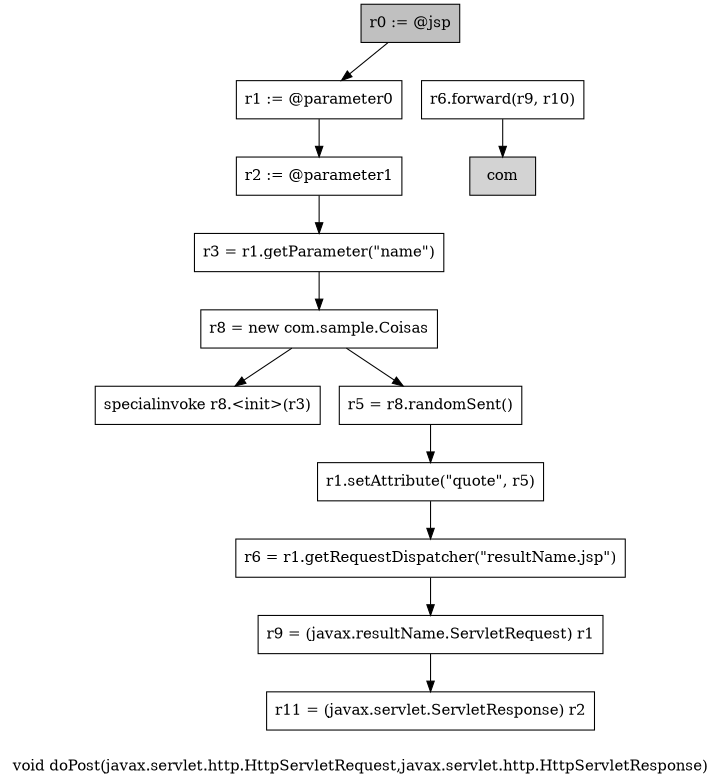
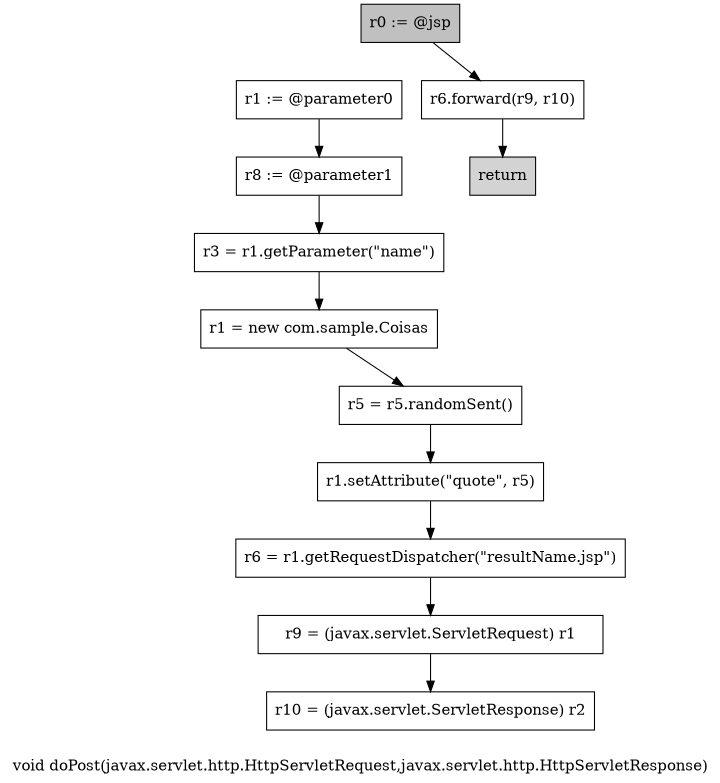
(369, 58) -> (452, 58)
(319, 176) -> (319, 176)
(503, 176) -> (503, 176)
(319, 329) -> (319, 329)
(208, 405) -> none
(431, 405) -> (431, 405)
(431, 635) -> (431, 635)
(431, 711) -> (431, 711)
